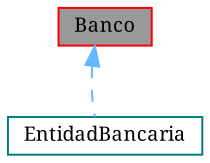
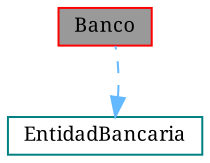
(92, 92) -> (118, 71)
